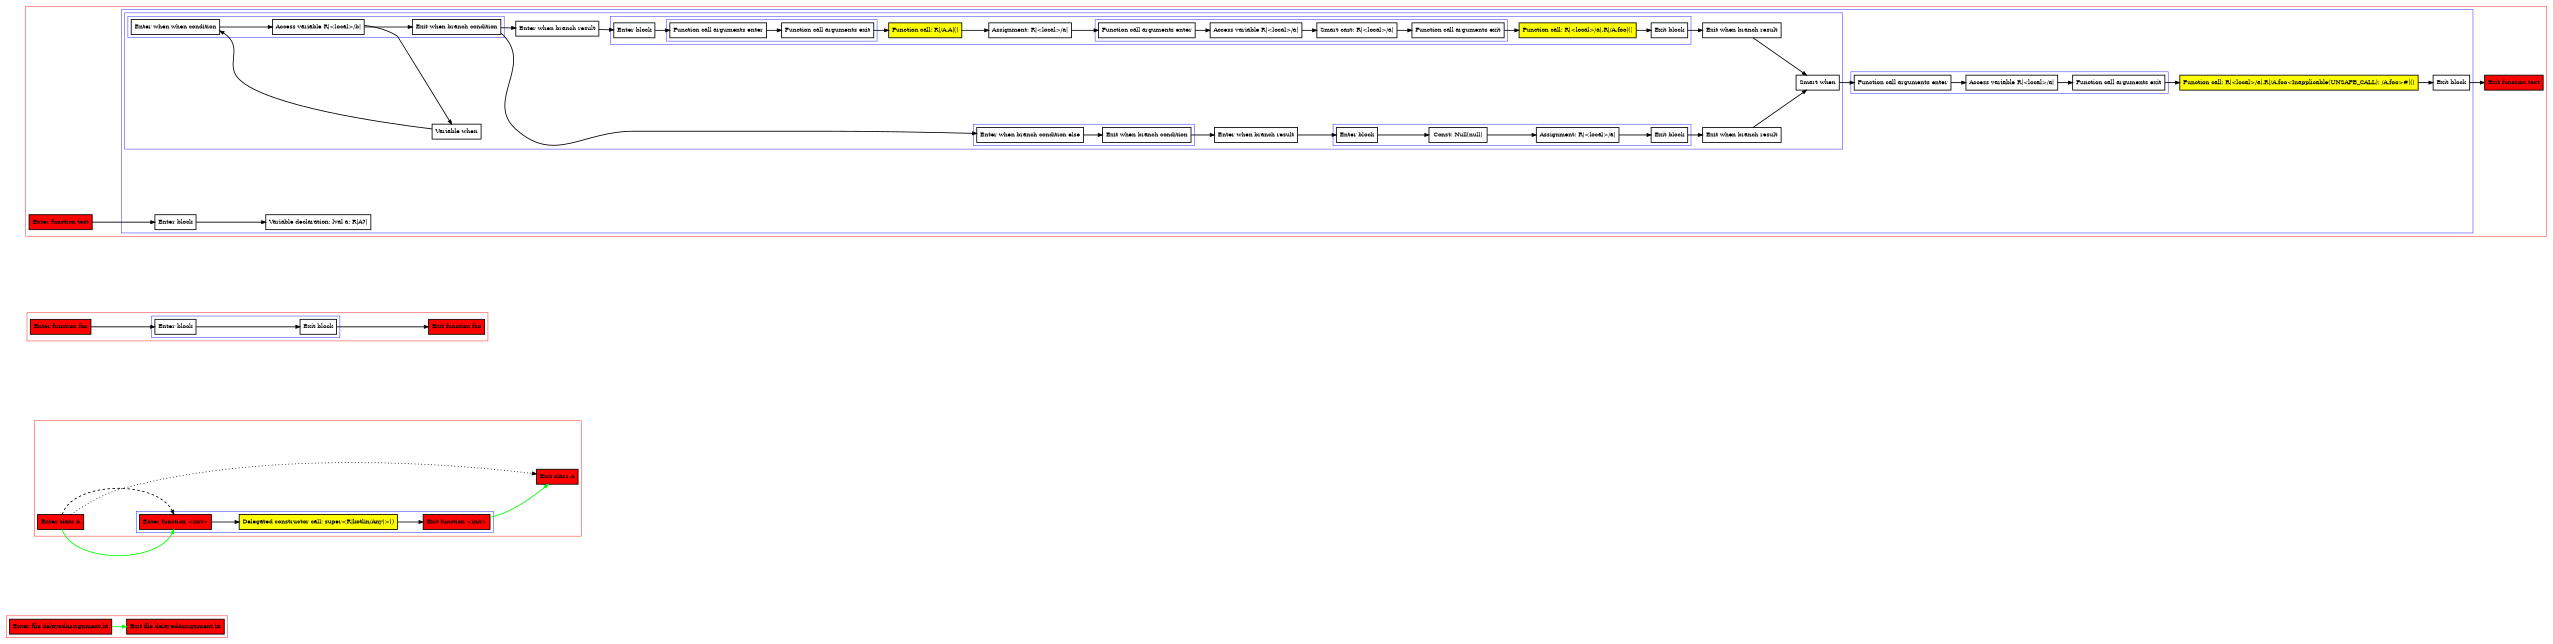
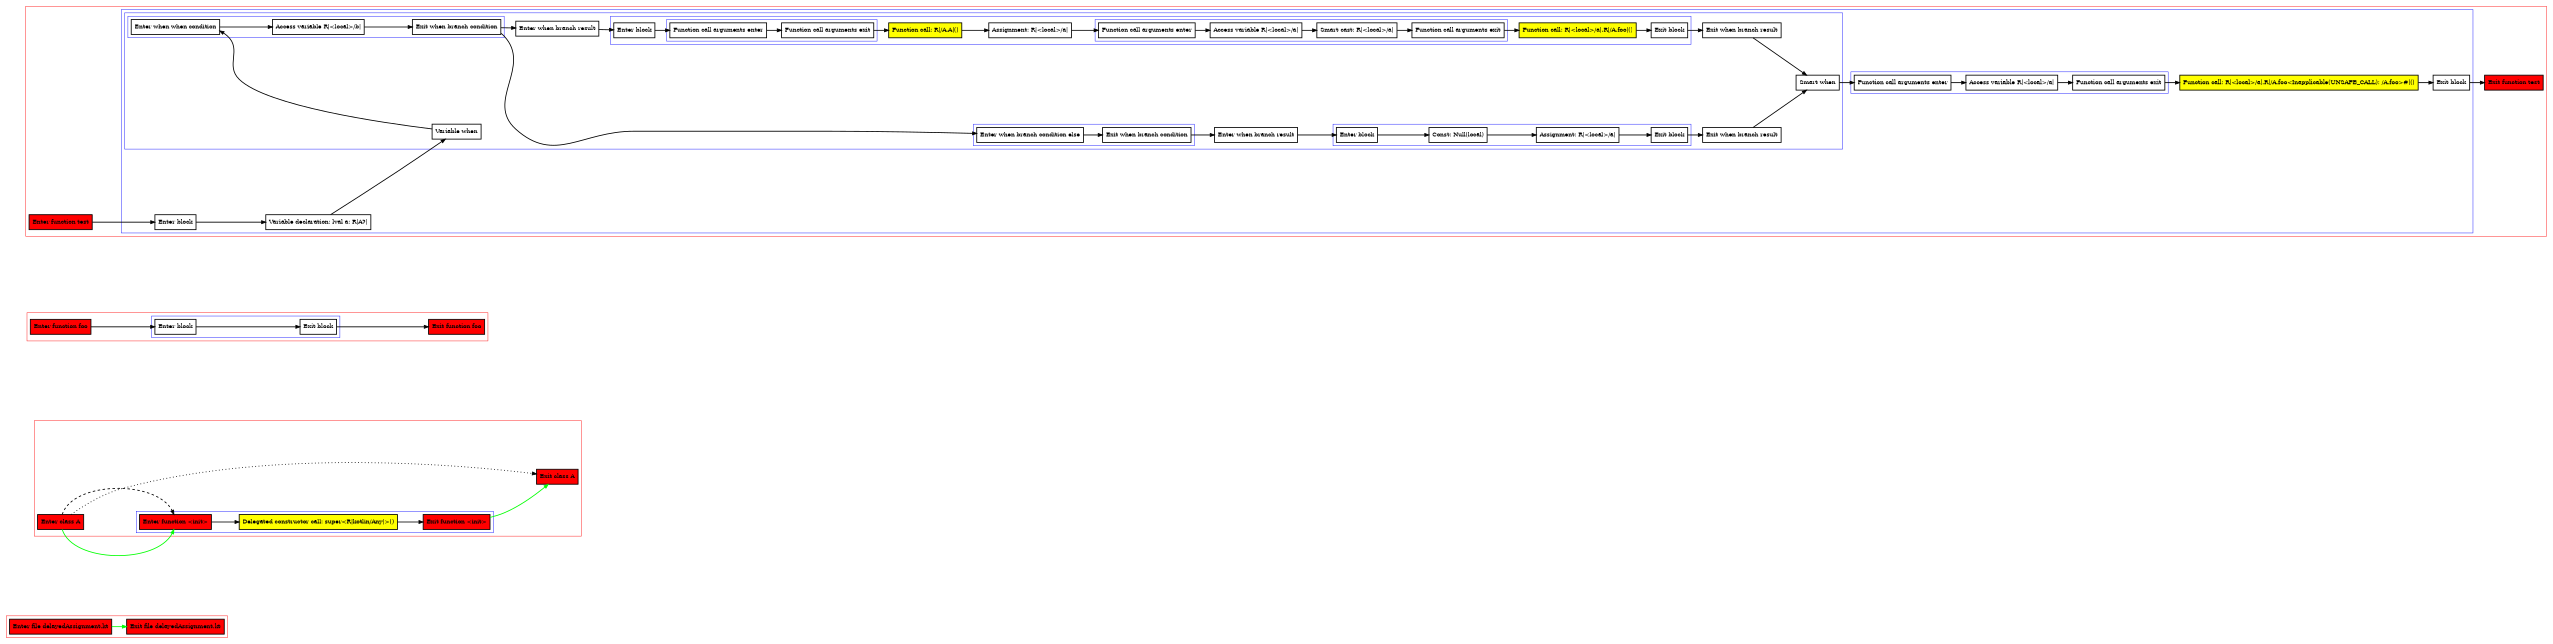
(414, 63) -> (387, 179)
(1458, 135) -> (1458, 135)
